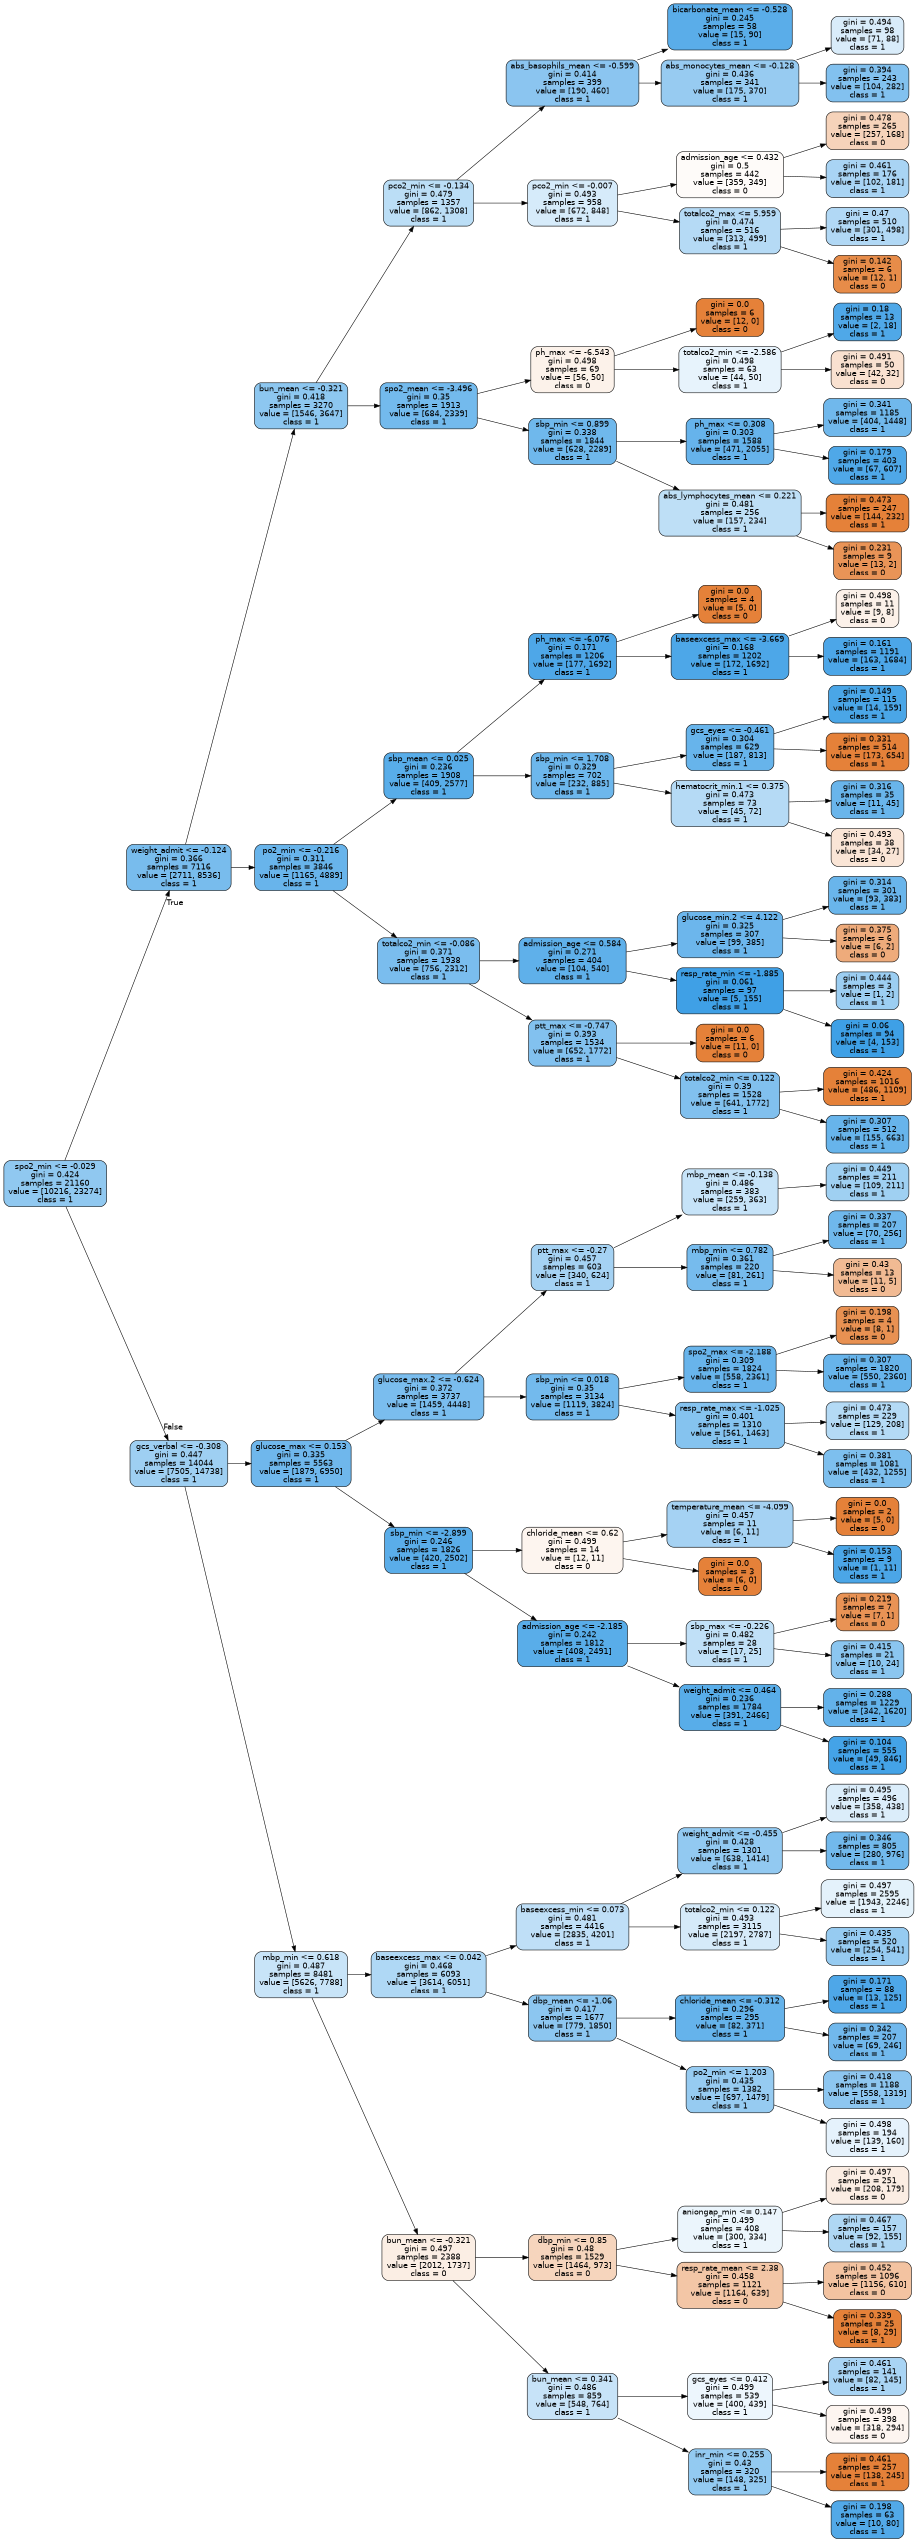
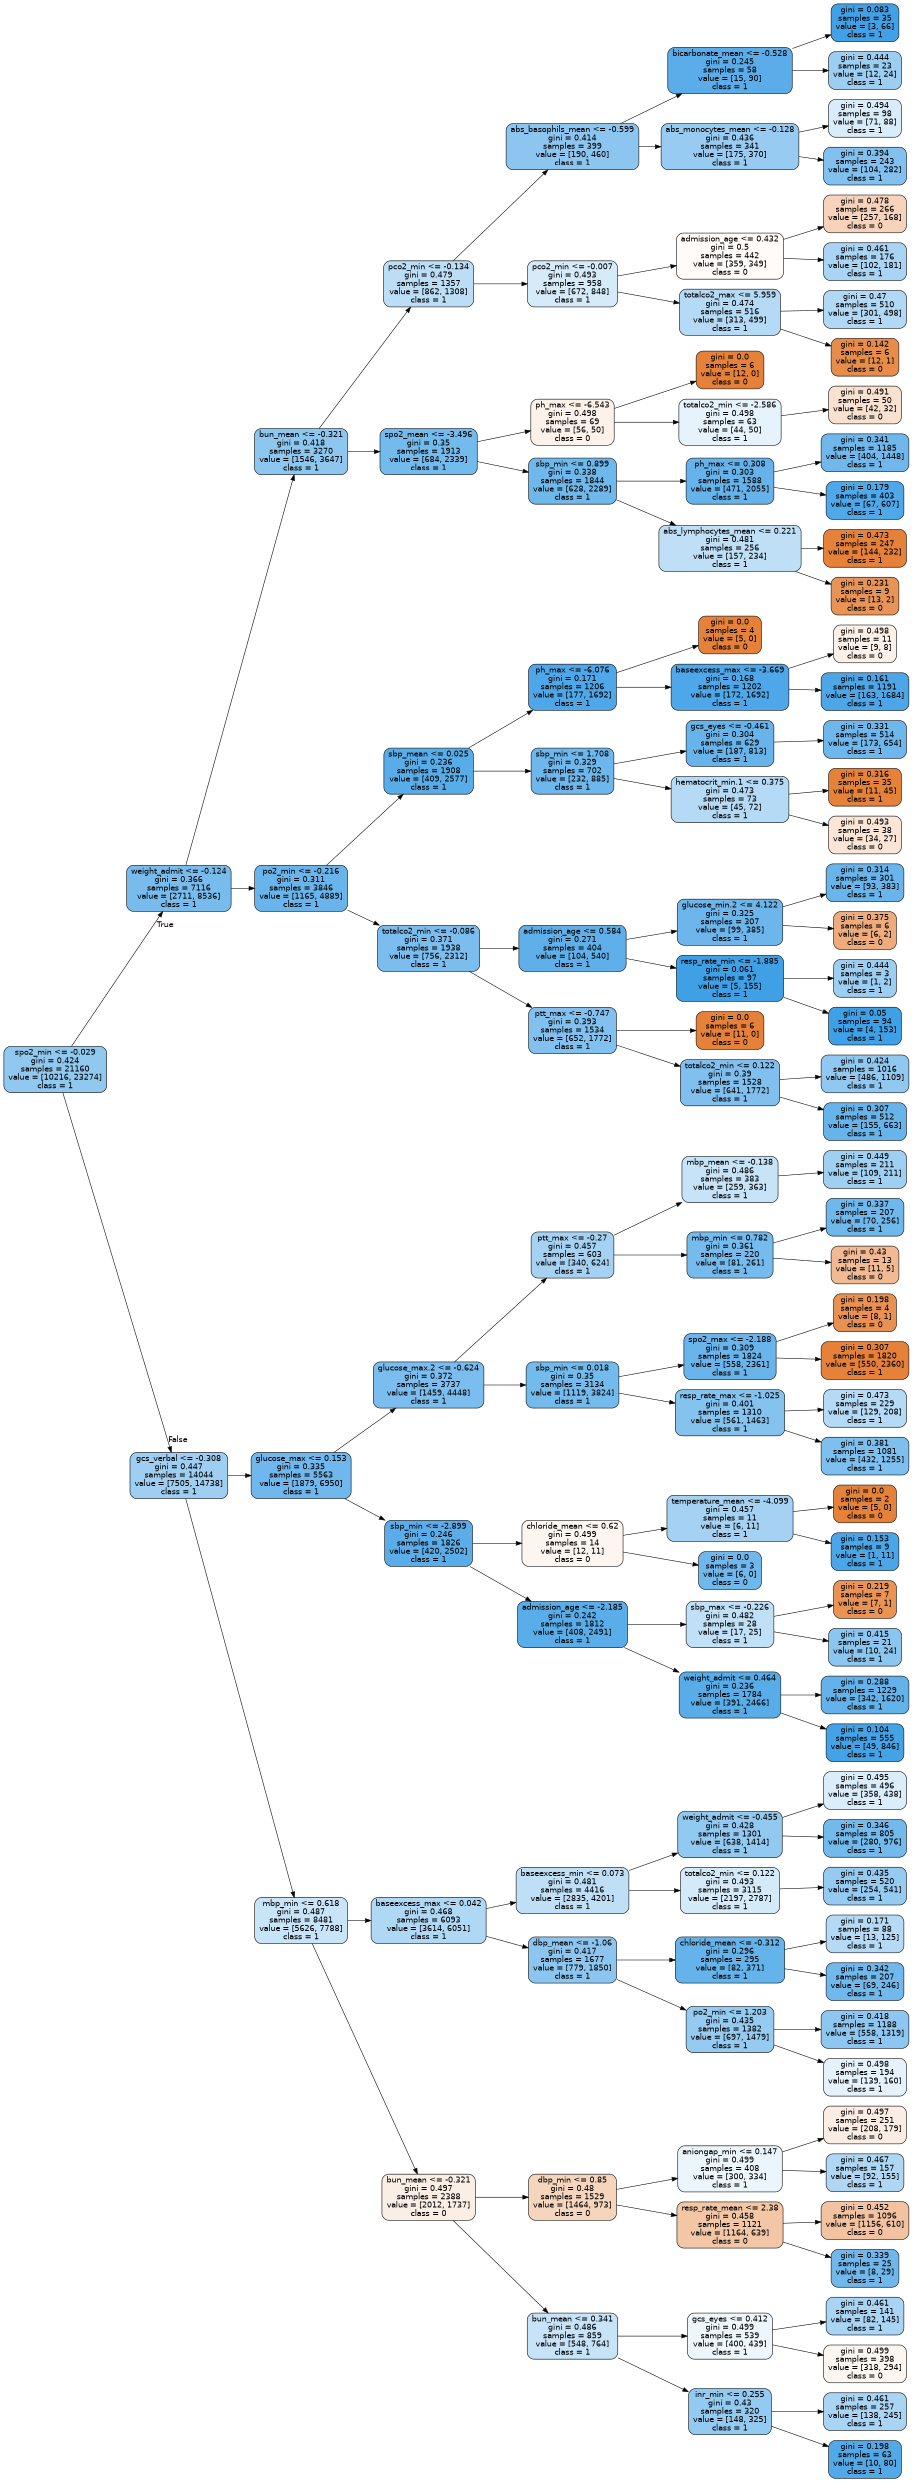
none -> (865, 23)
none -> (865, 71)
(868, 131) -> (865, 214)
(868, 322) -> none
(868, 704) -> none
(868, 752) -> (865, 739)
(868, 800) -> (865, 787)
(868, 1039) -> (865, 1026)
(868, 1086) -> (865, 1074)
(868, 1373) -> (865, 1361)
(730, 1576) -> (730, 1571)
(868, 1899) -> none
(868, 1994) -> (865, 1934)
(868, 2329) -> (865, 2268)
(868, 2472) -> (865, 2412)
